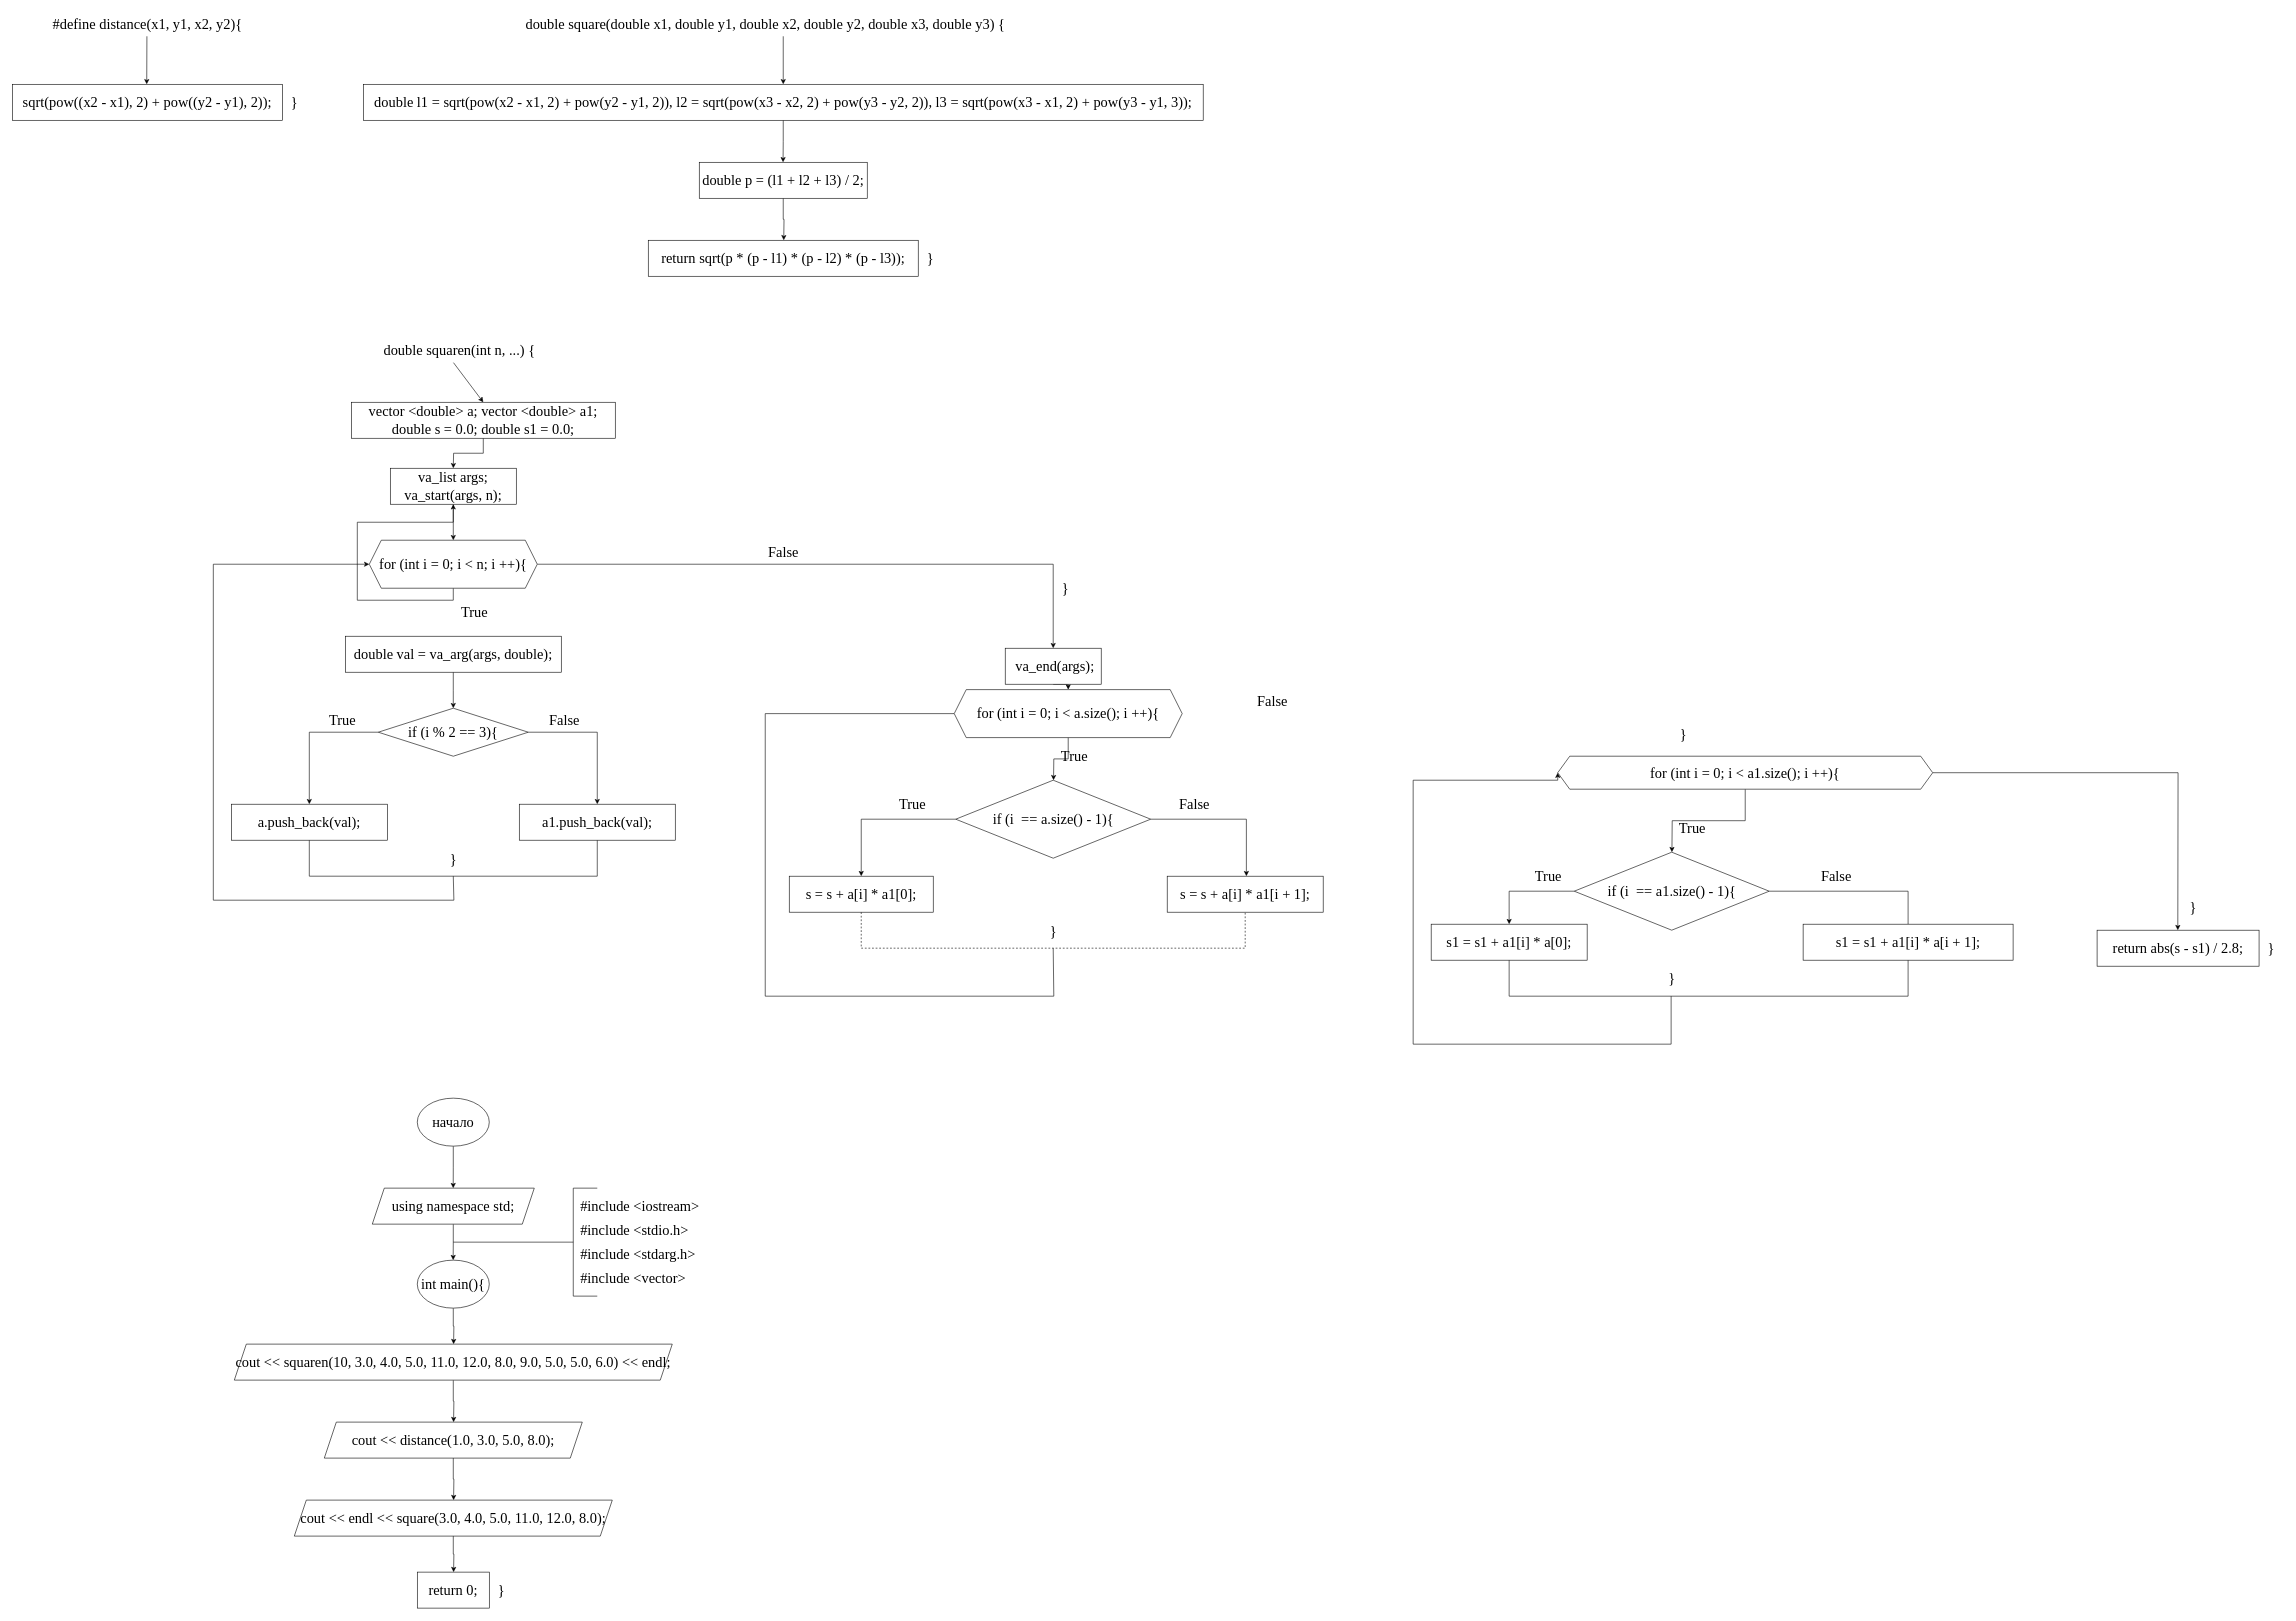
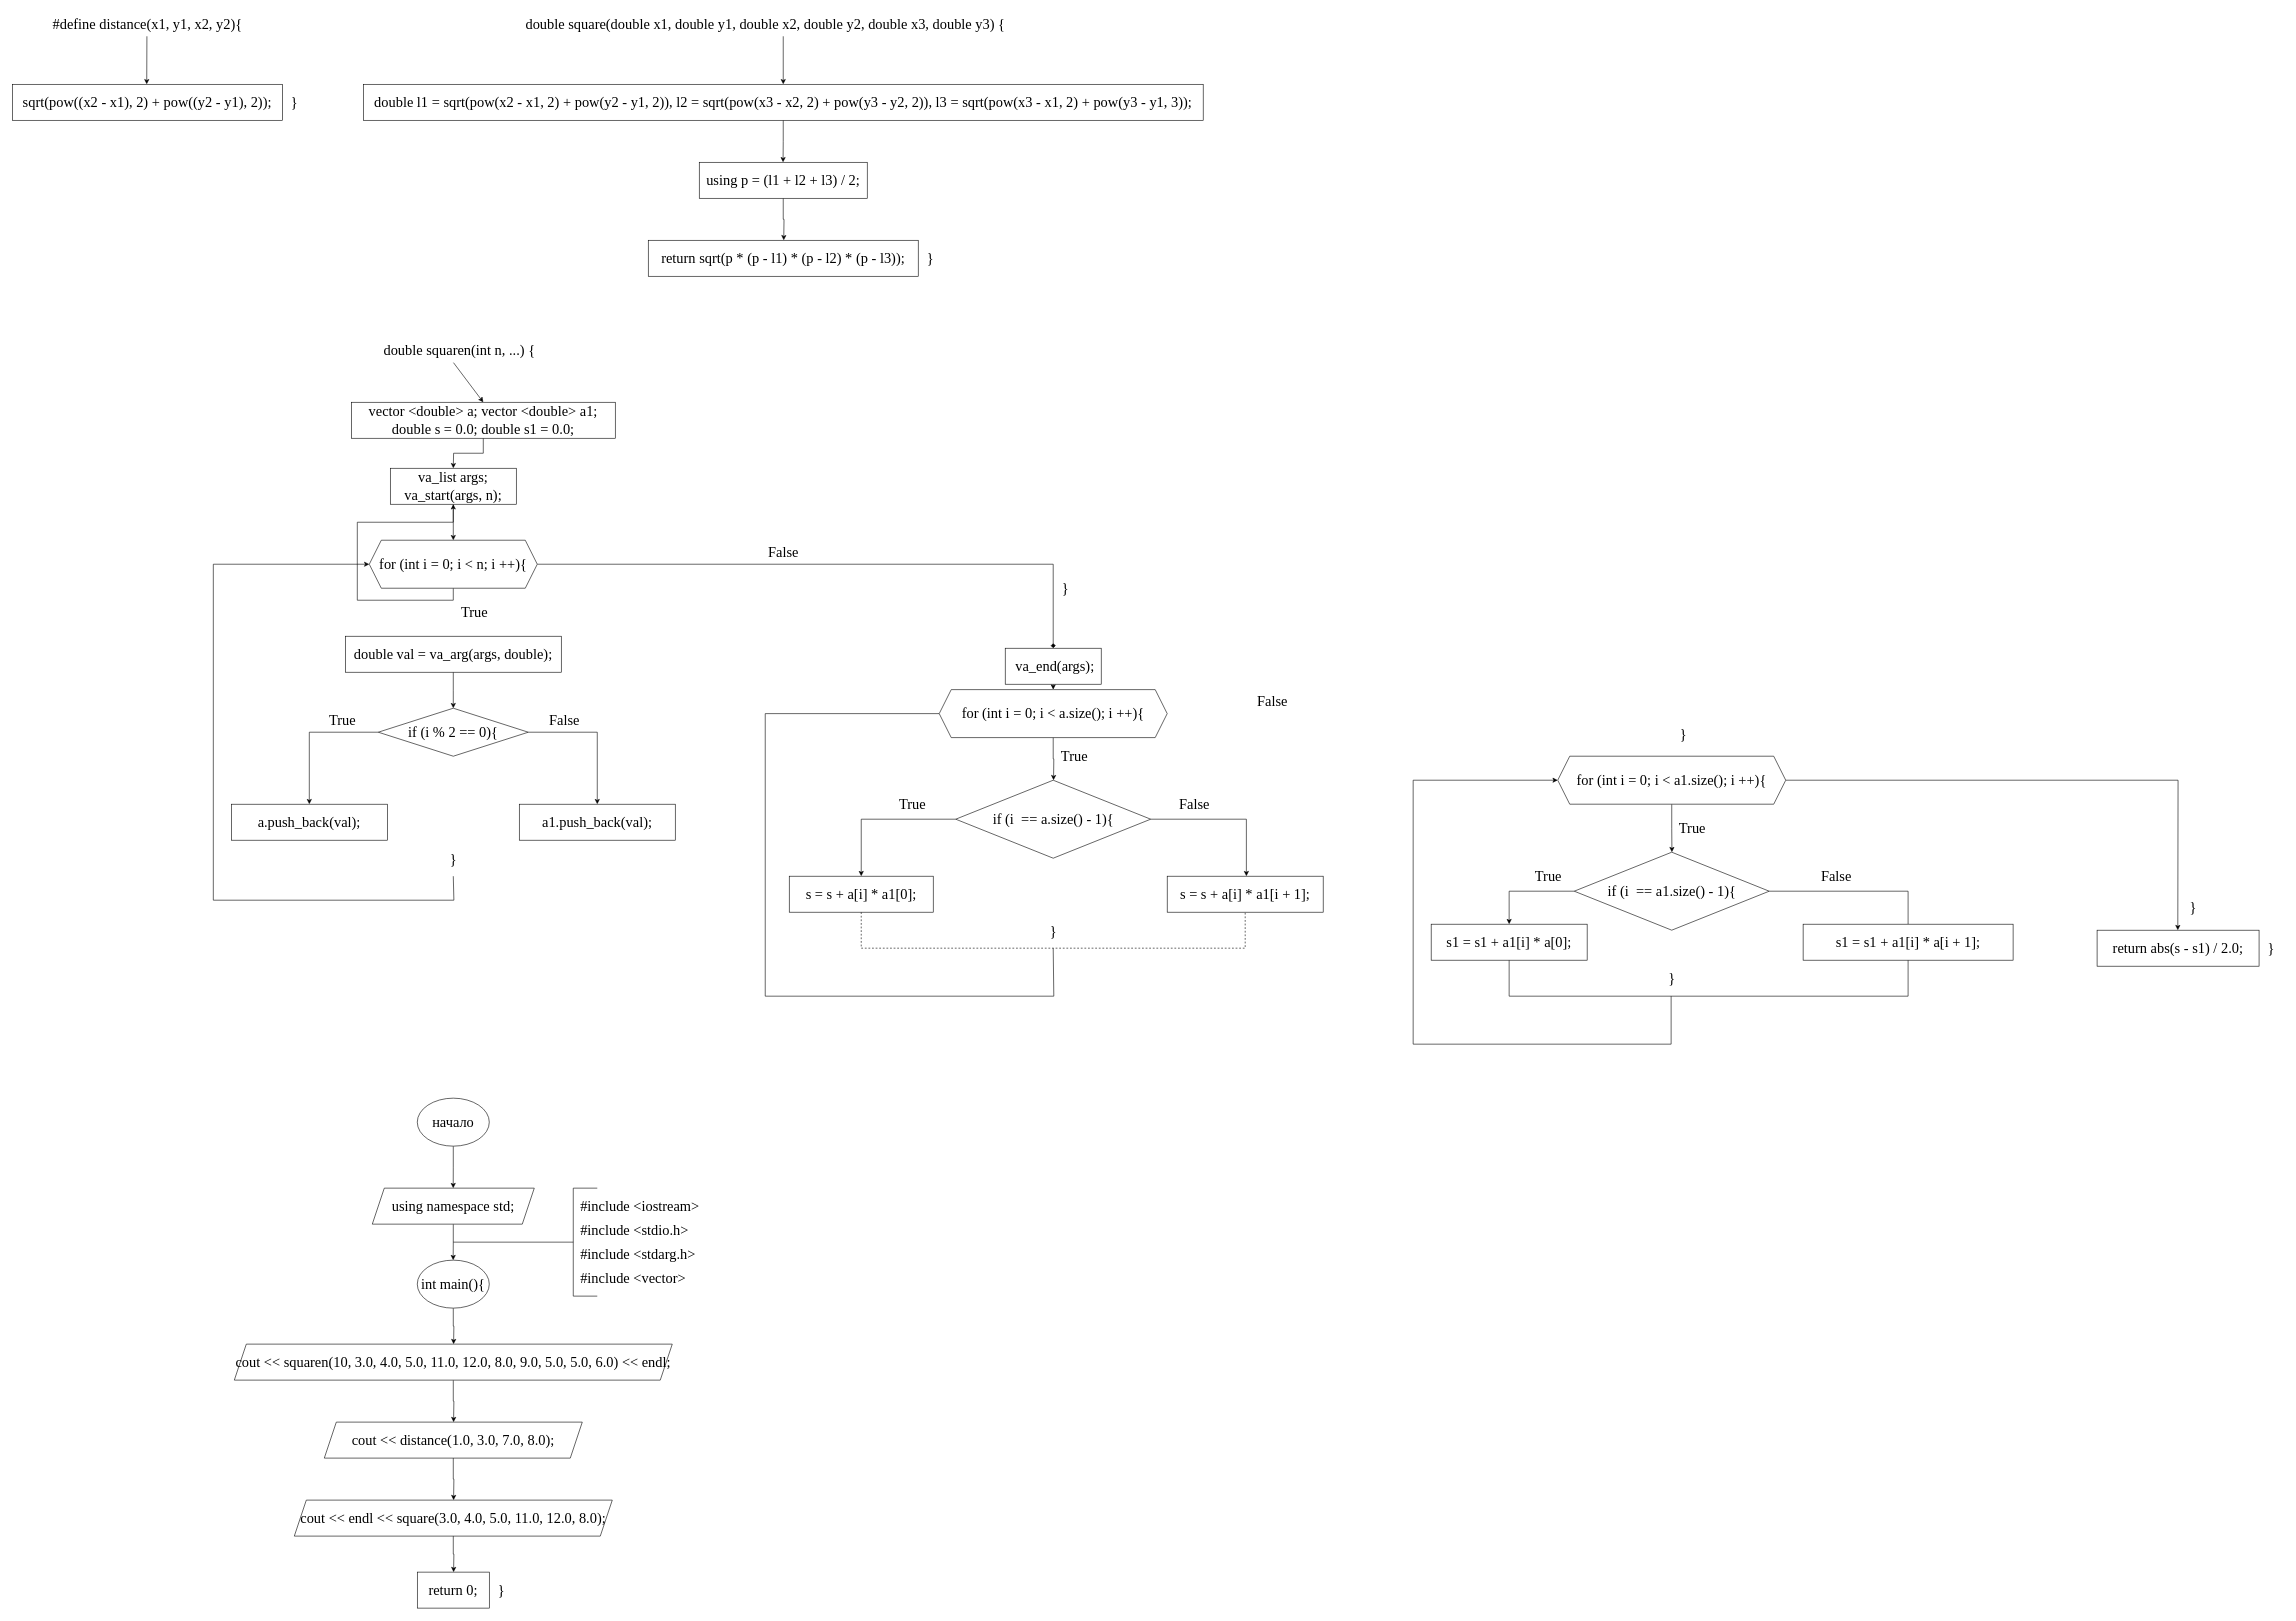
(783, 180) -> (783, 180)
(1053, 642) -> (1053, 642)
(1068, 714) -> (1053, 714)
(453, 732) -> (453, 732)
(1745, 773) -> (1672, 780)
(451, 876) -> none
(2178, 948) -> (2178, 948)
(453, 1440) -> (453, 1440)
